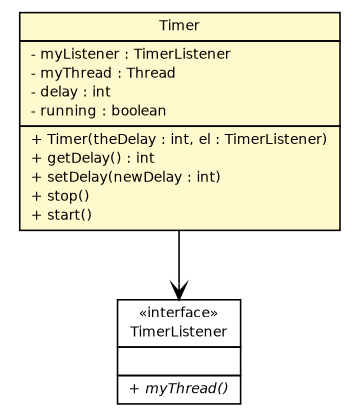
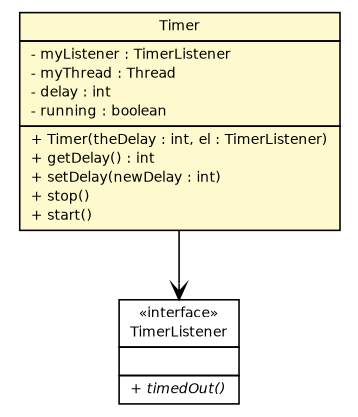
(179, 389) -> (178, 389)
